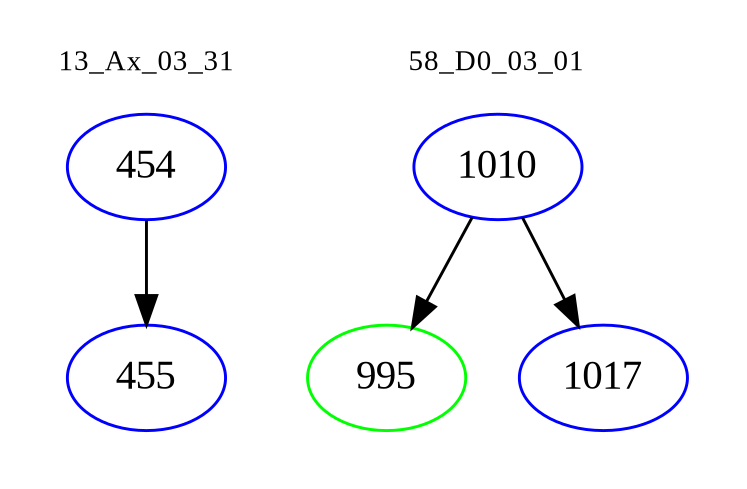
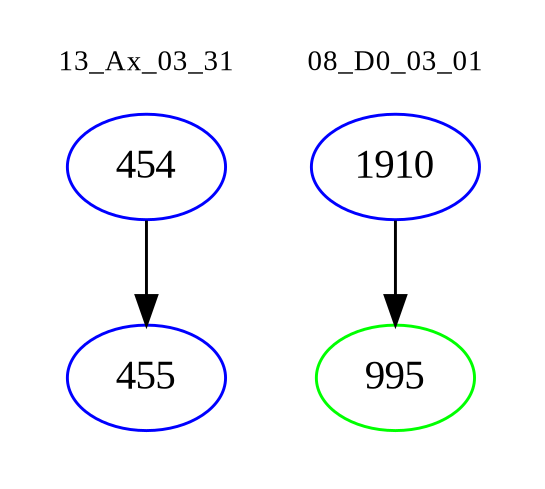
(498, 63) -> (397, 63)
(498, 167) -> (395, 167)
(603, 378) -> none
